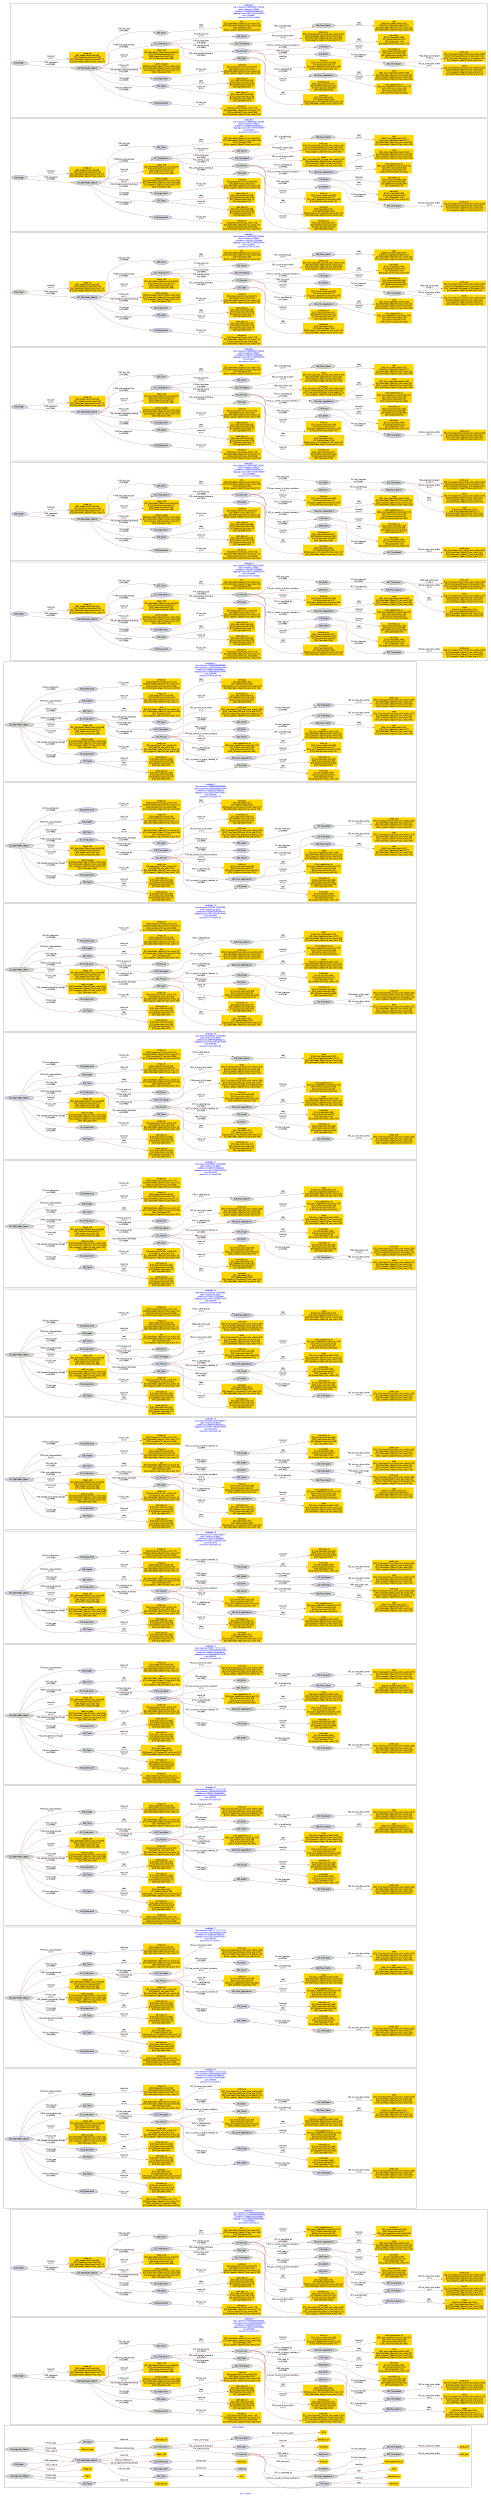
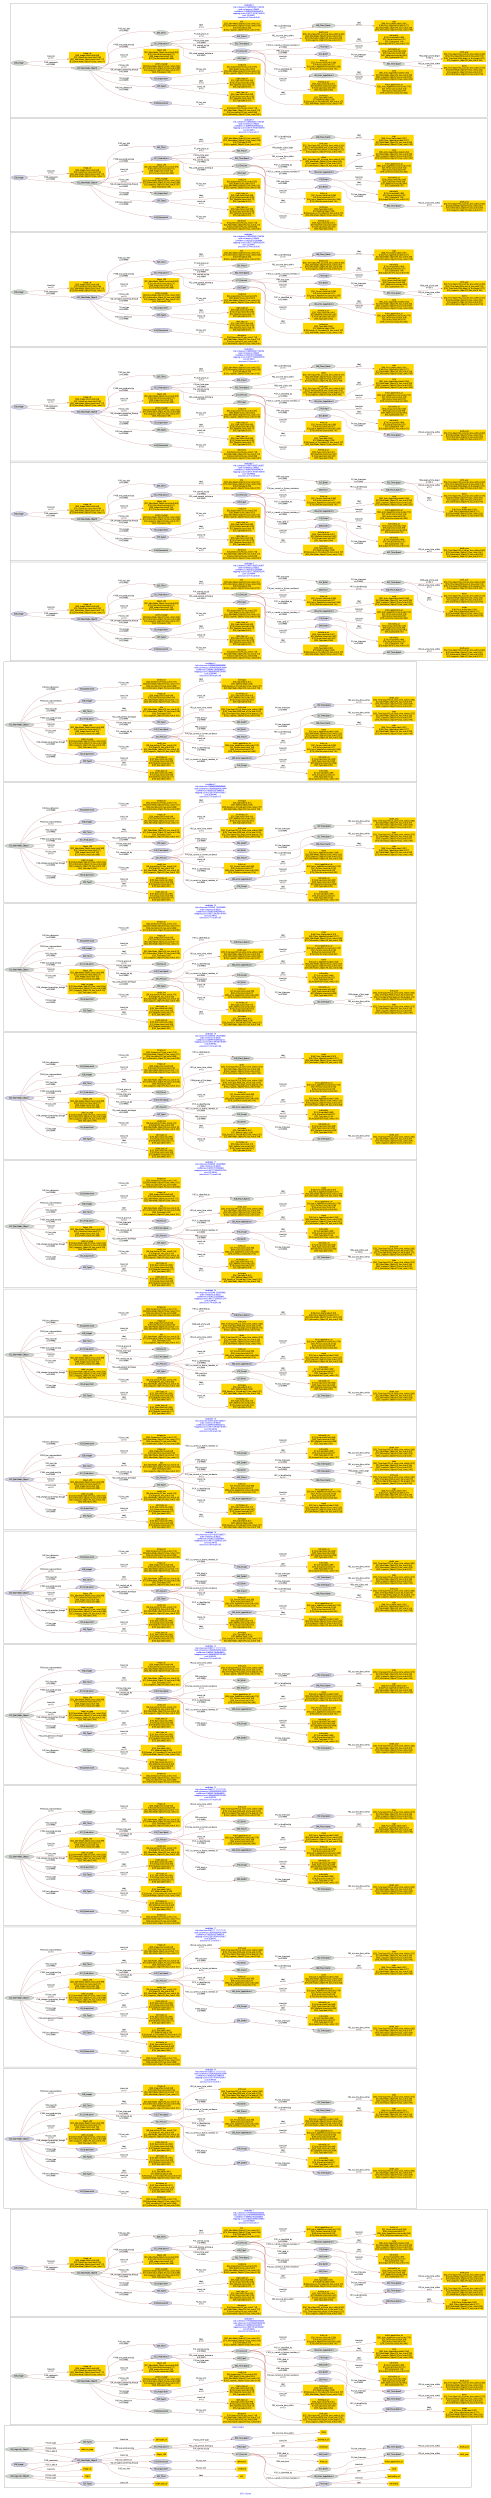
(242, 2469) -> (242, 2469)
(125, 2481) -> (124, 2484)
